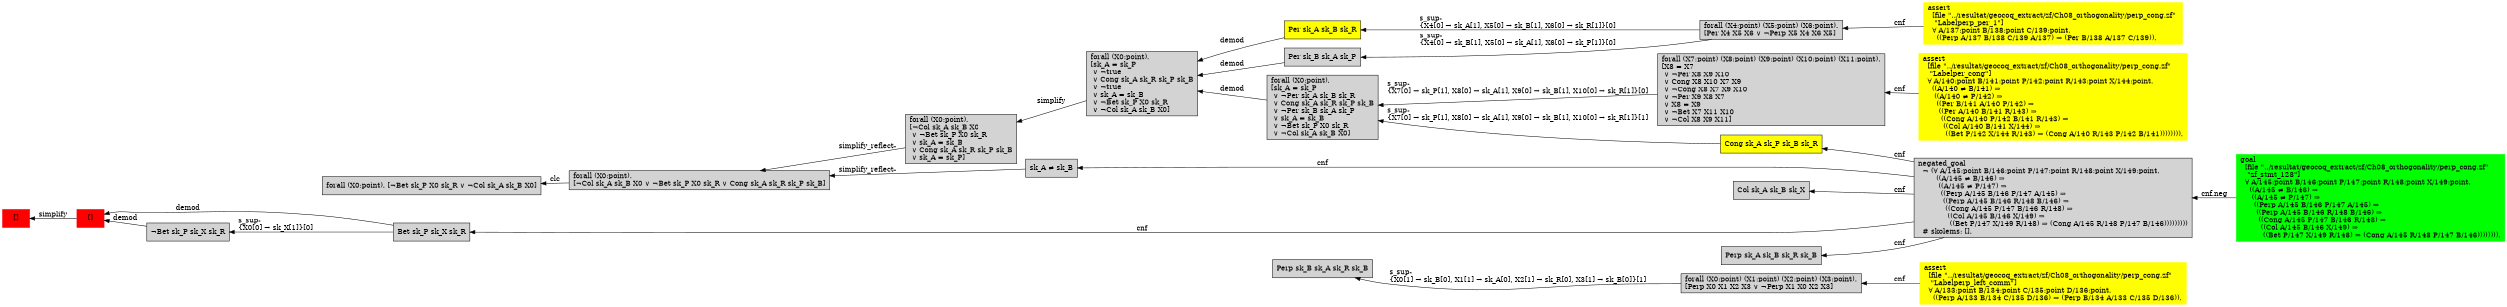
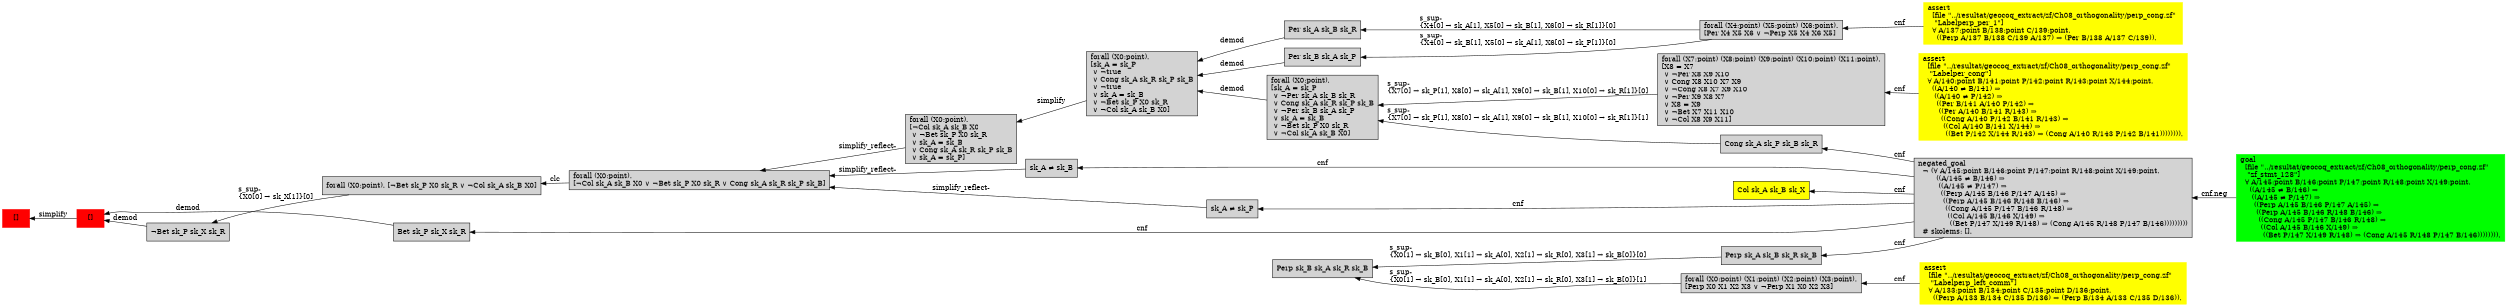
(1323, 30) -> (1323, 30)
(1771, 144) -> (1771, 144)
(1771, 190) -> (1771, 190)
none -> (1232, 209)
(314, 232) -> (283, 205)
none -> (1550, 262)
